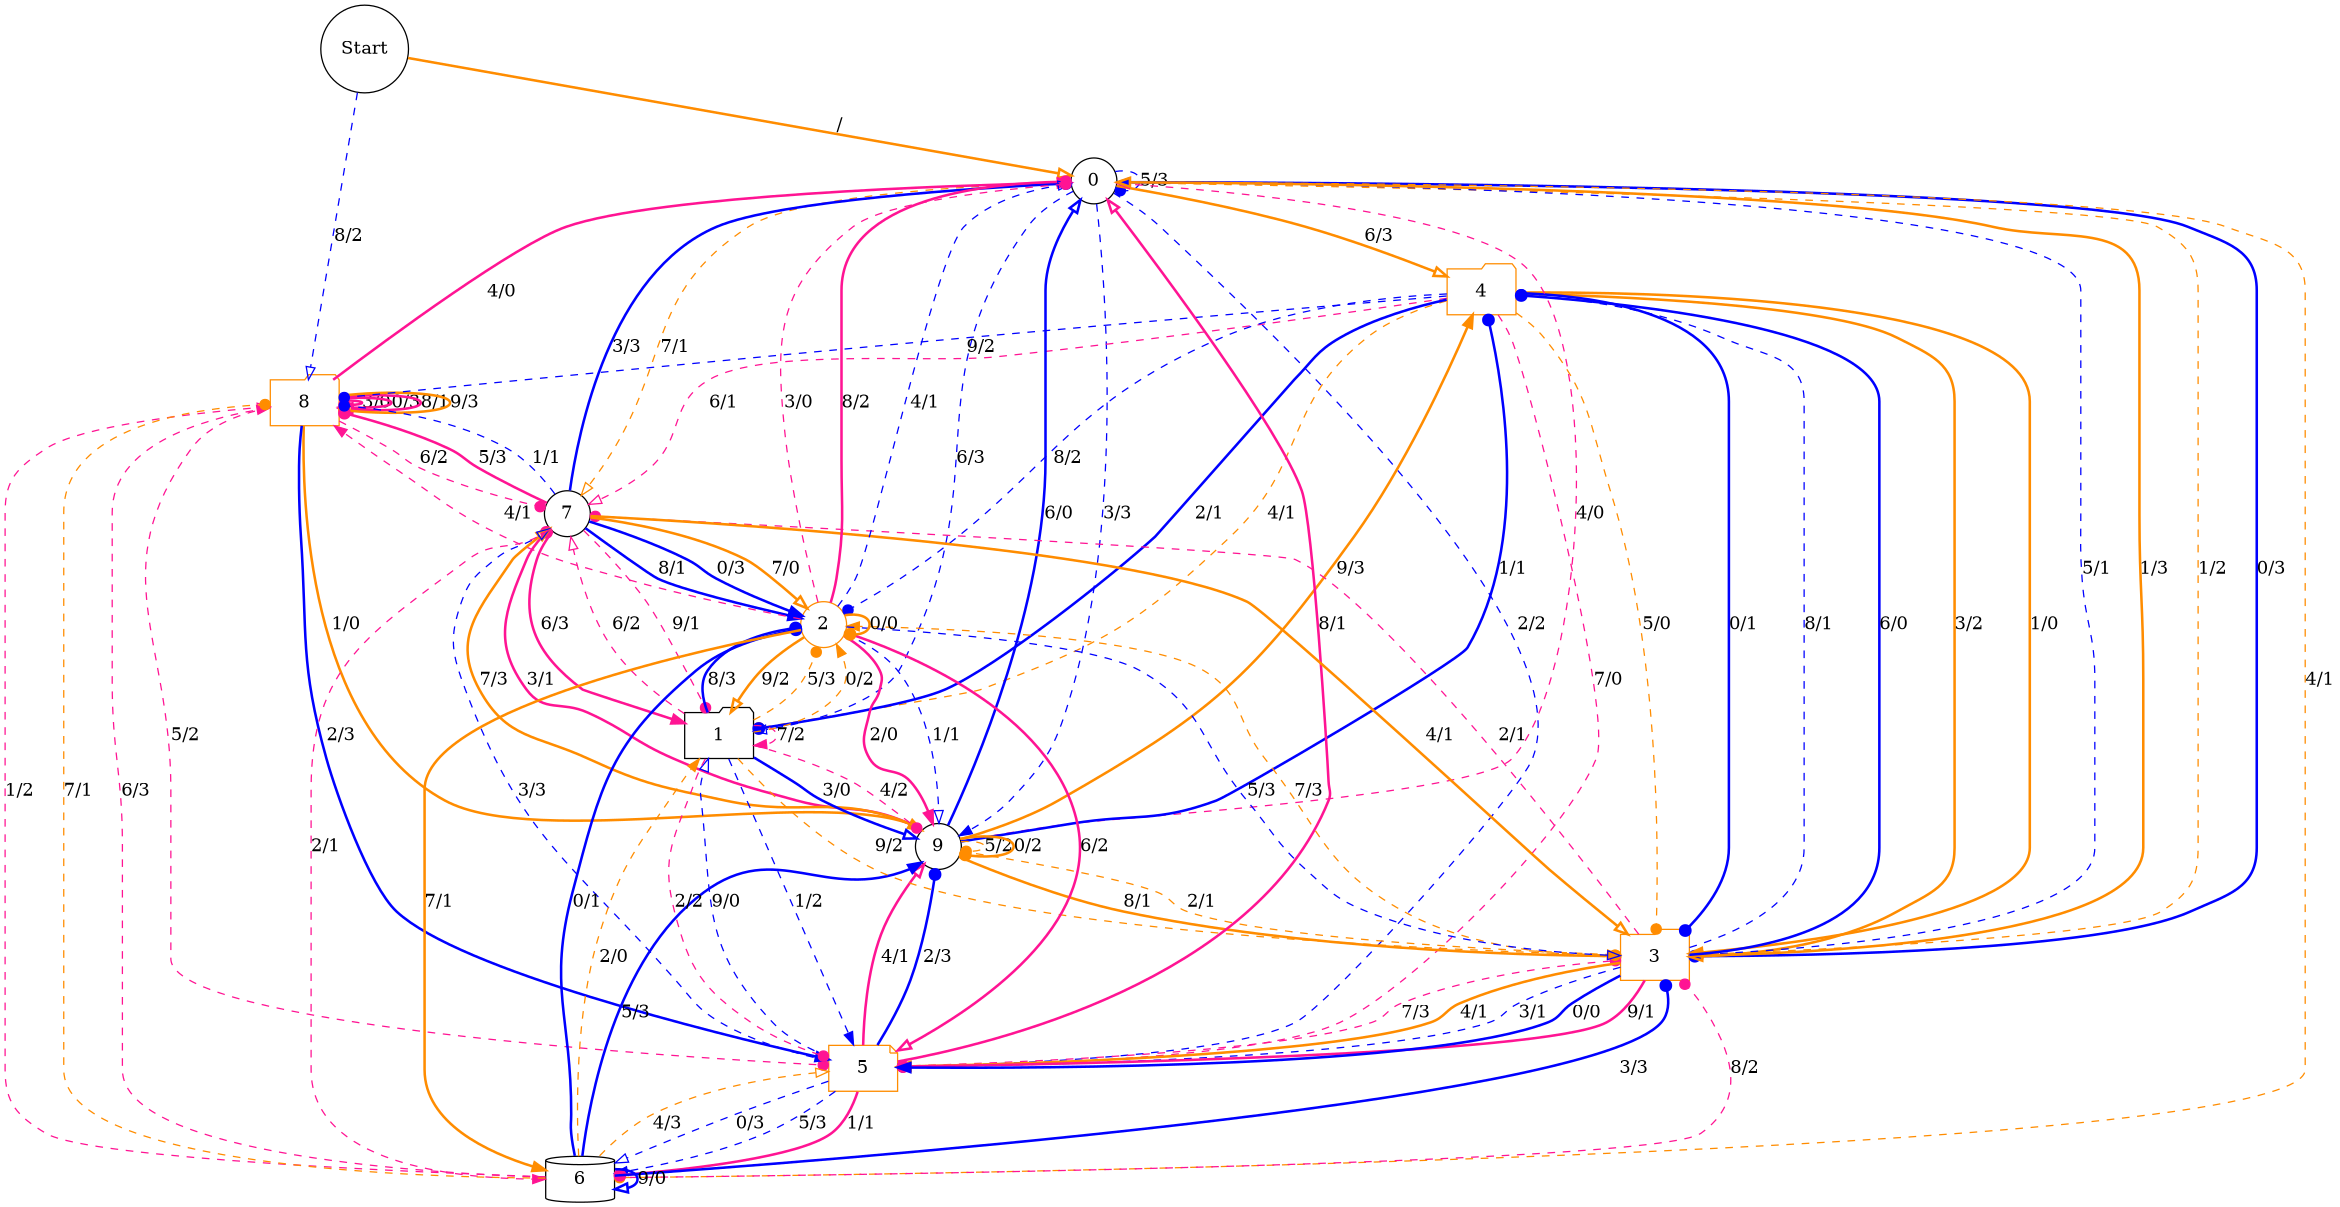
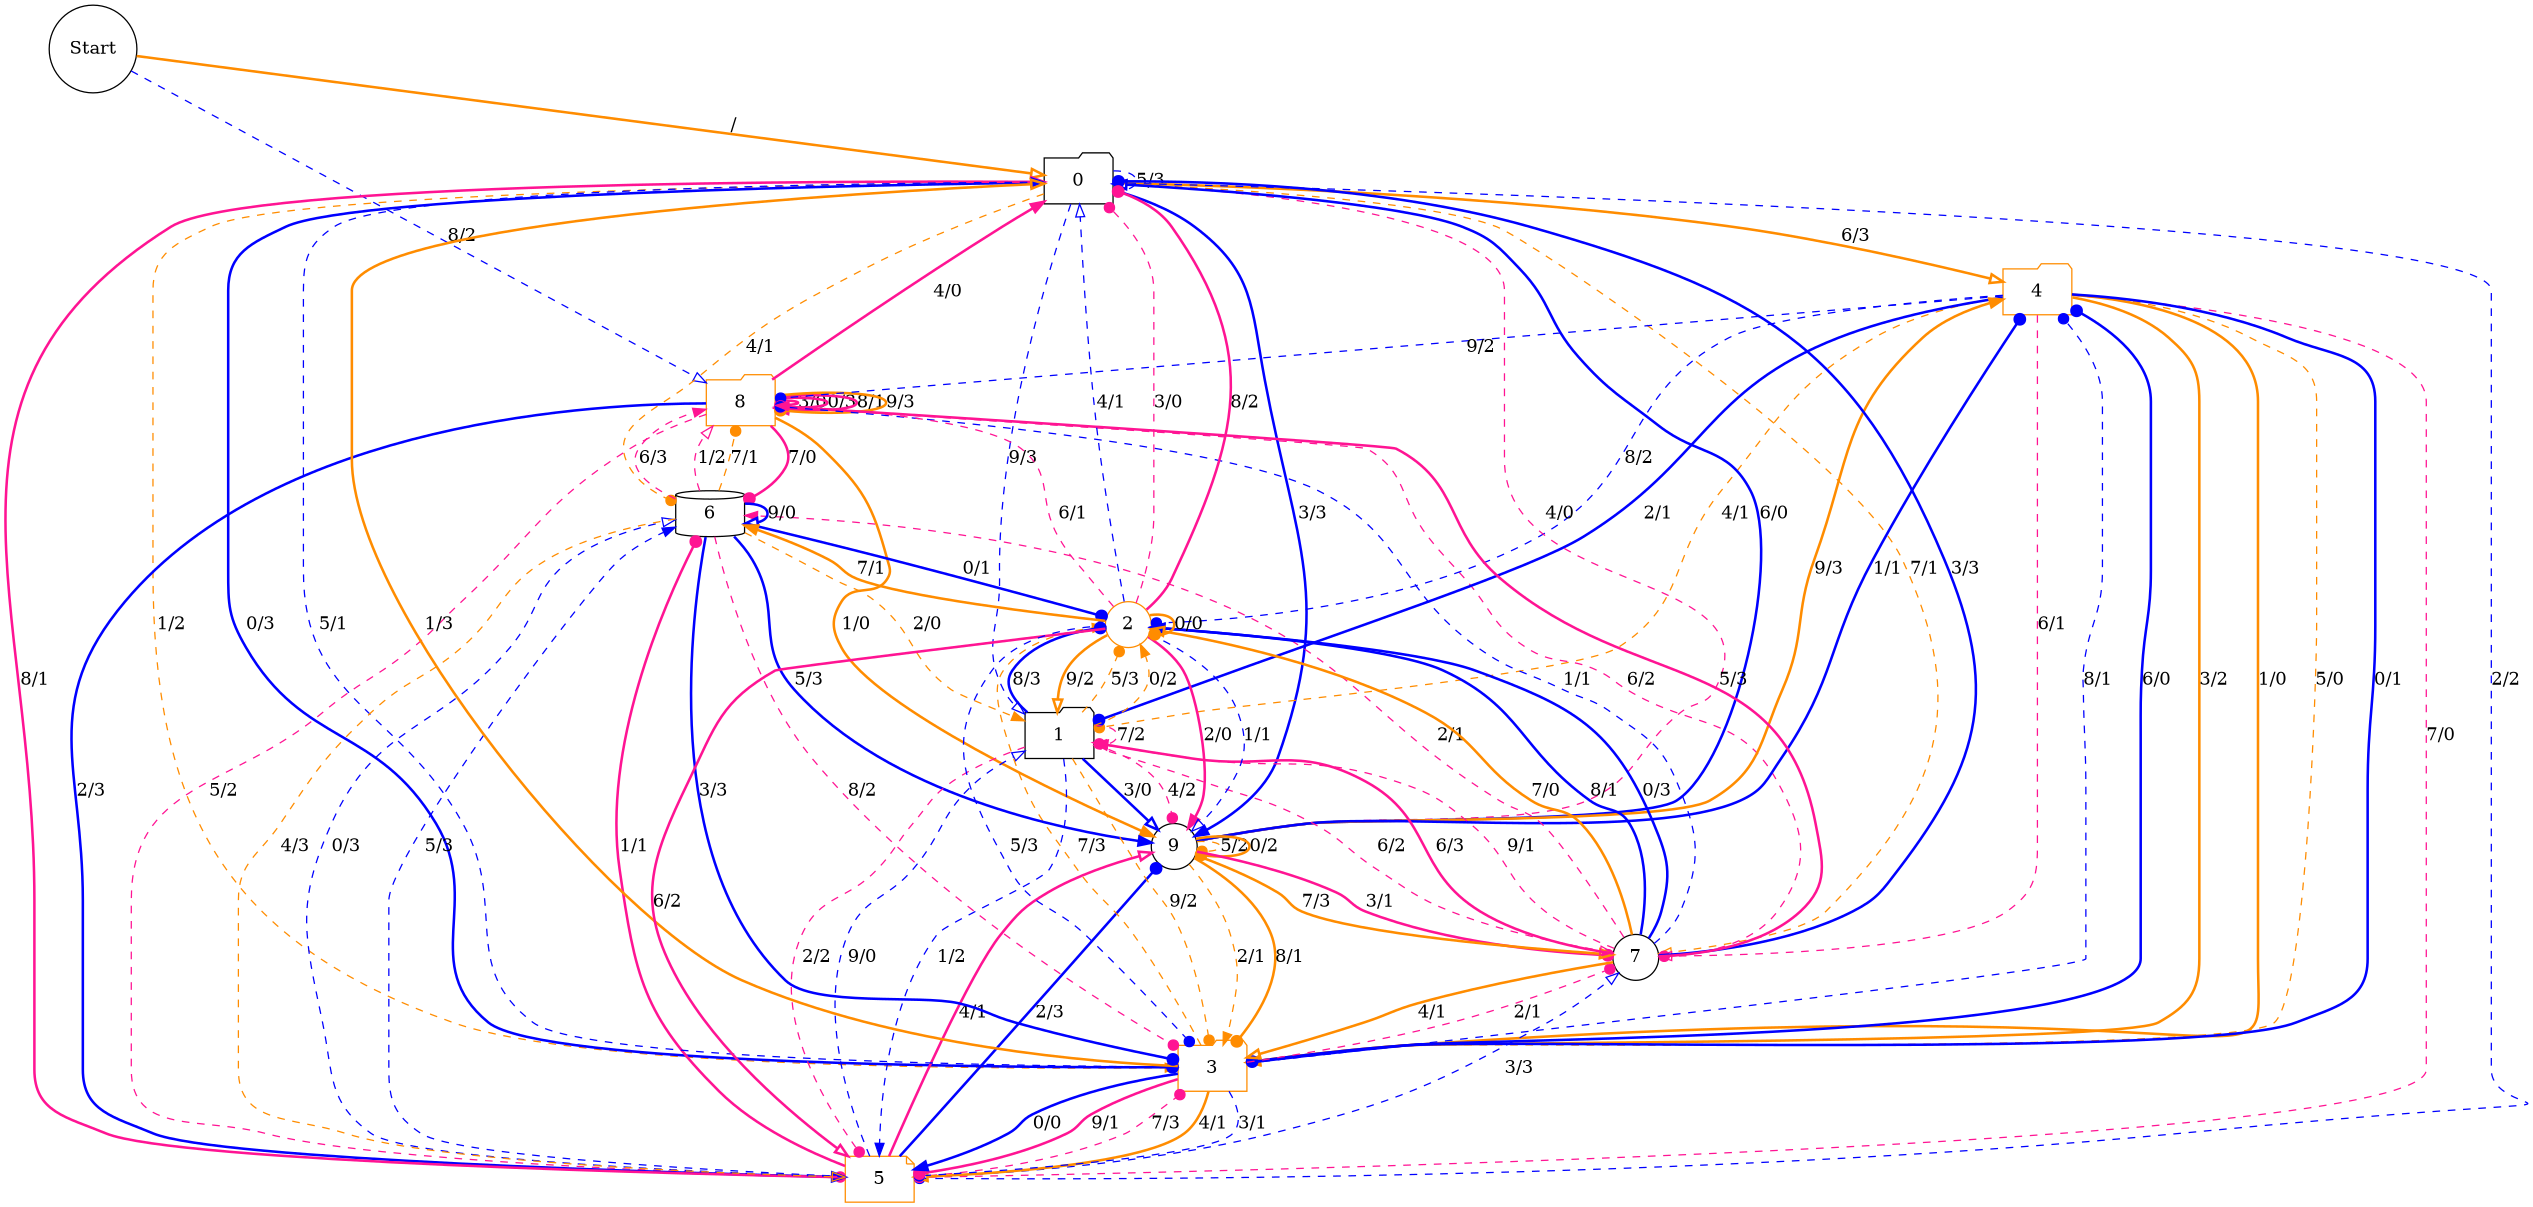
(1094, 181) -> (1079, 181)
(971, 458) -> (1023, 458)
none -> (786, 465)
(518, 514) -> (1073, 514)
(1101, 520) -> (1288, 490)
(1230, 778) -> (987, 827)
